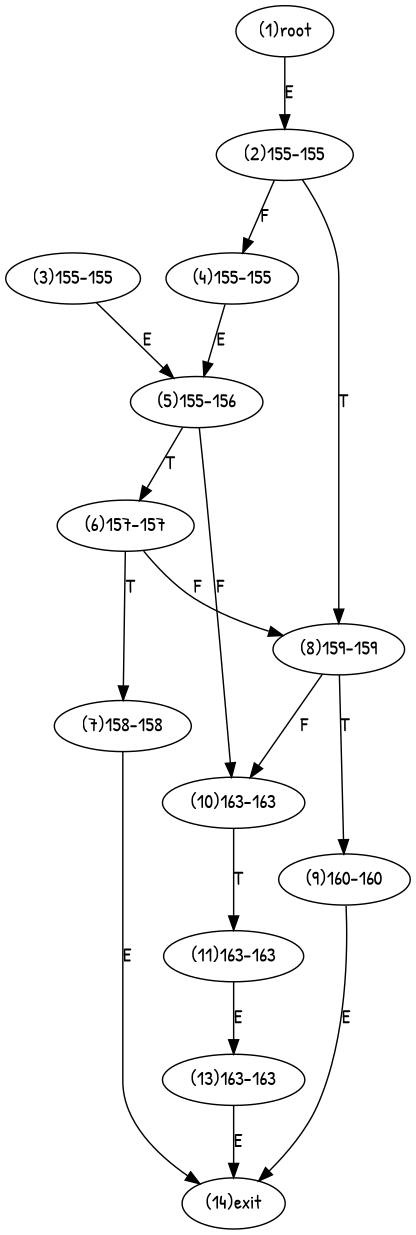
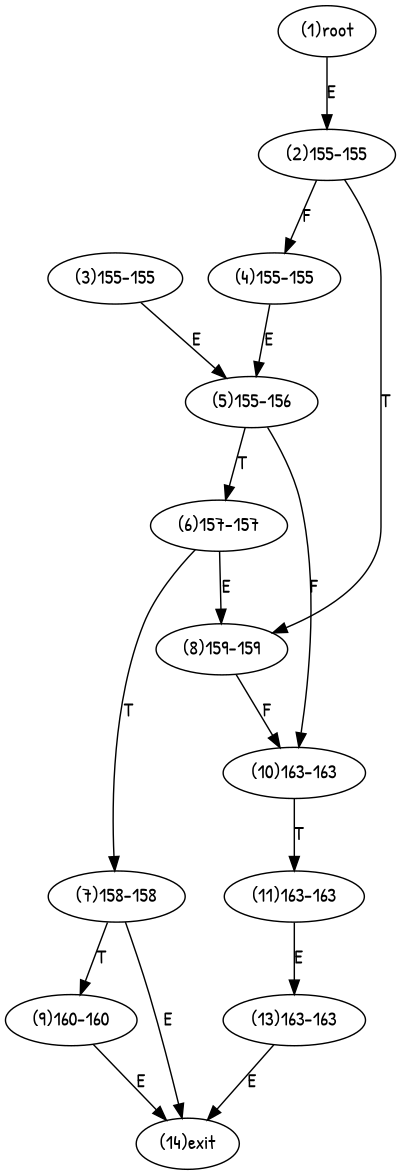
(198, 588) -> (227, 588)
(341, 757) -> (96, 952)
